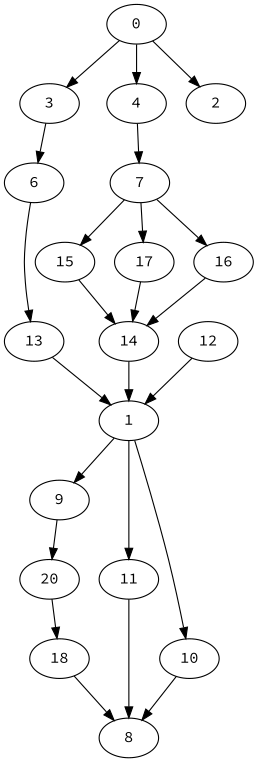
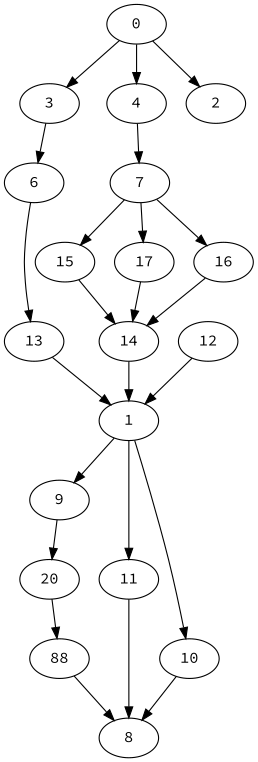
(59, 659) -> (59, 659)
